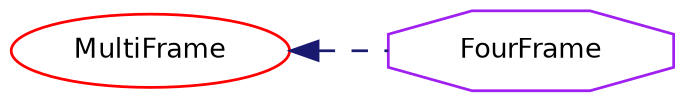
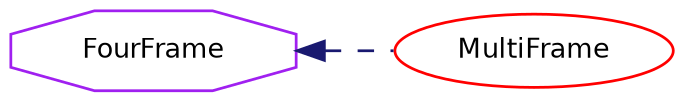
(353, 51) -> (359, 51)
